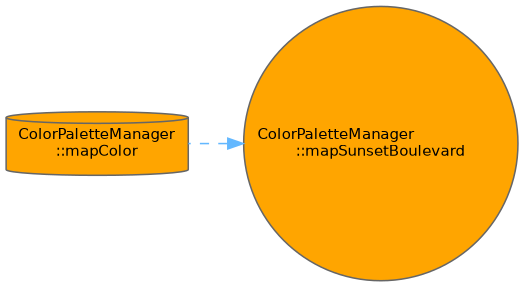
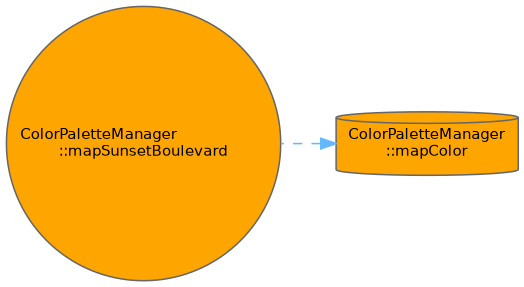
(208, 144) -> (301, 144)
